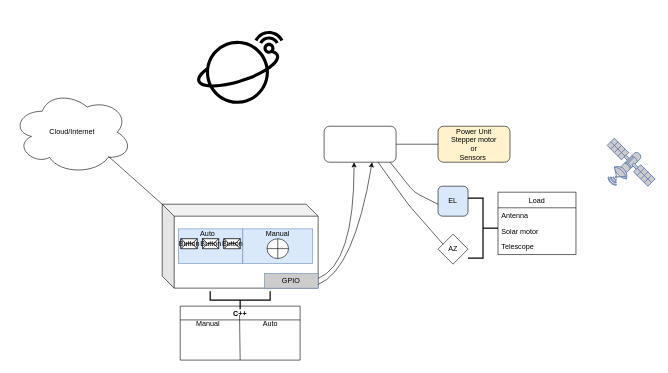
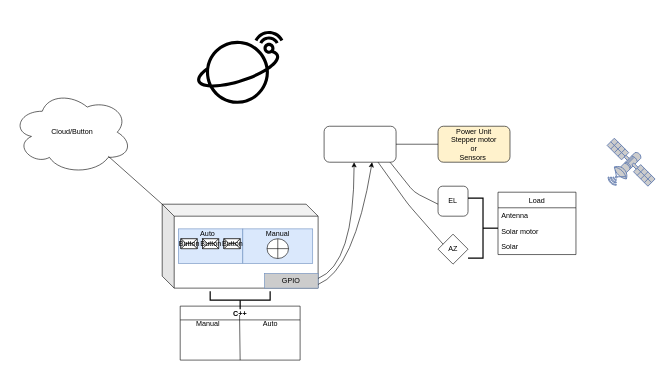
(72, 132) -> (72, 132)
(453, 201) -> (453, 201)
(519, 247) -> (511, 247)
